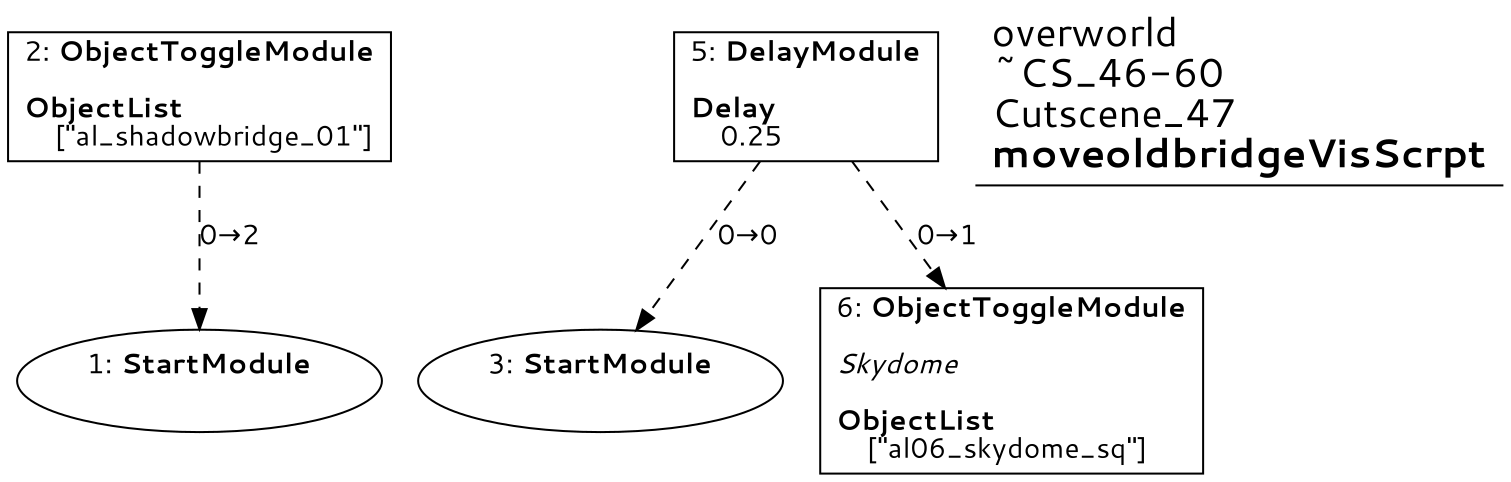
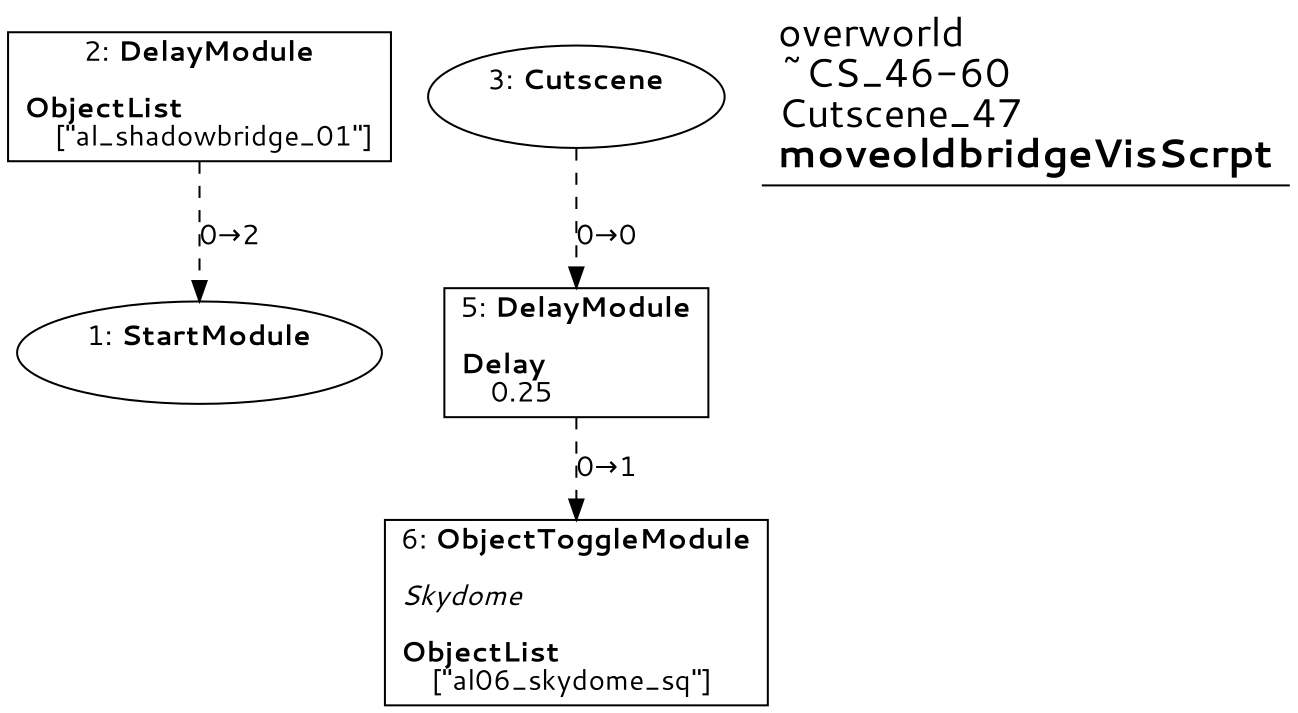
(217, 52) -> (217, 52)
(704, 237) -> (576, 208)
(618, 365) -> (593, 81)
